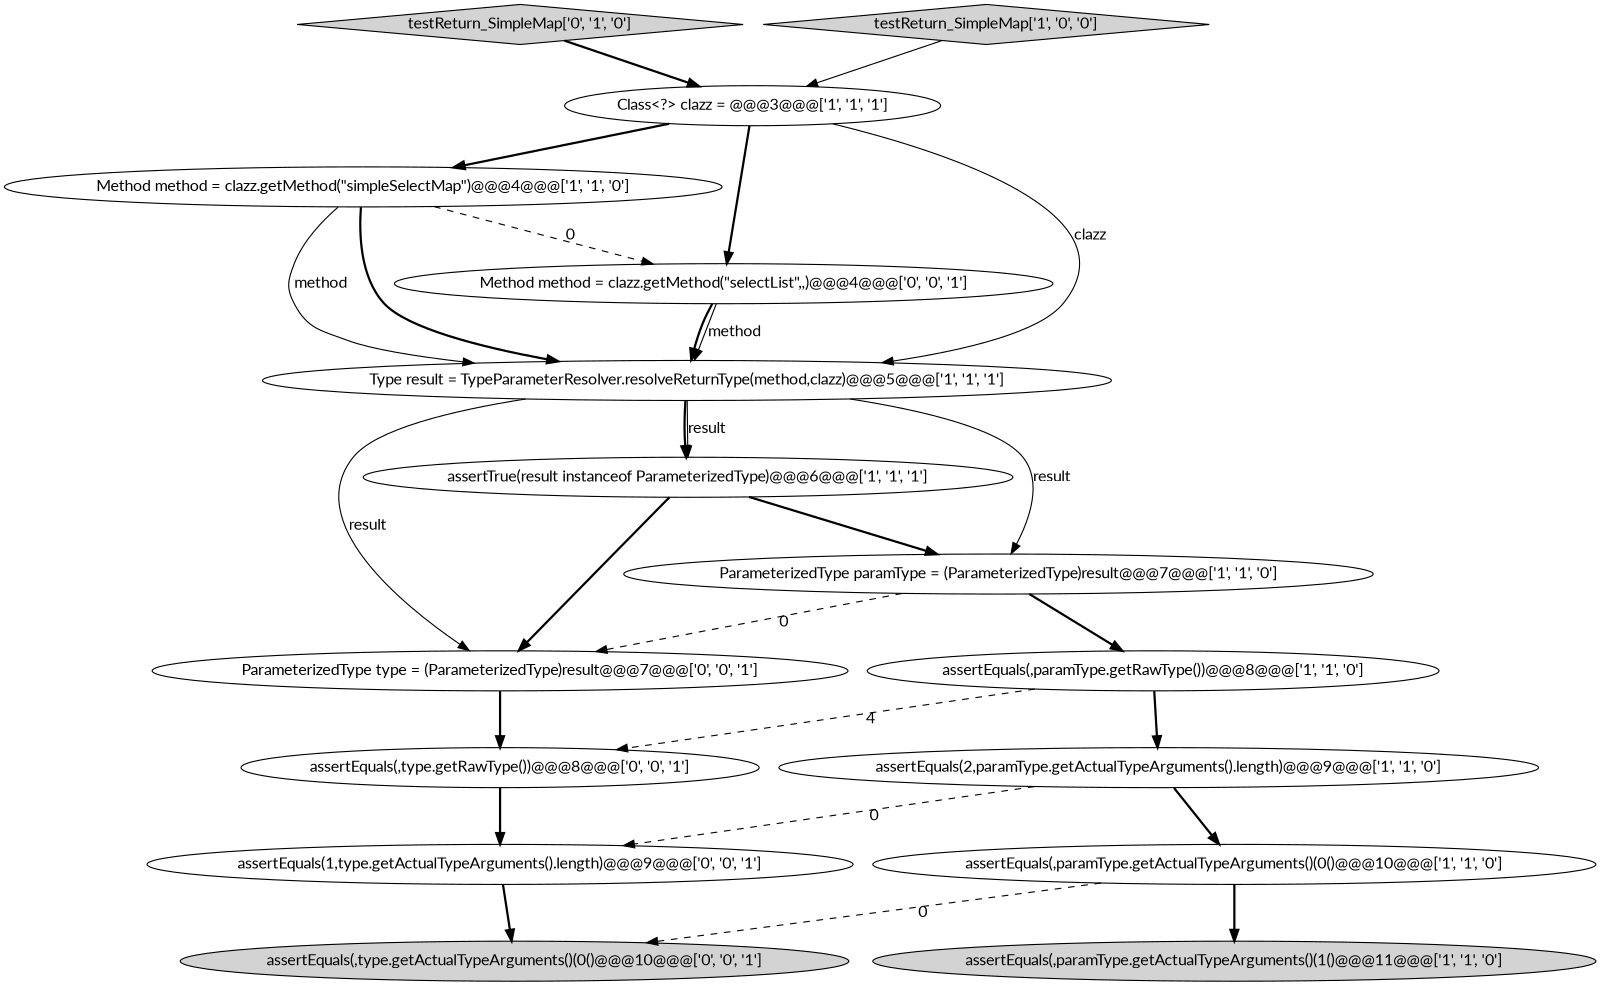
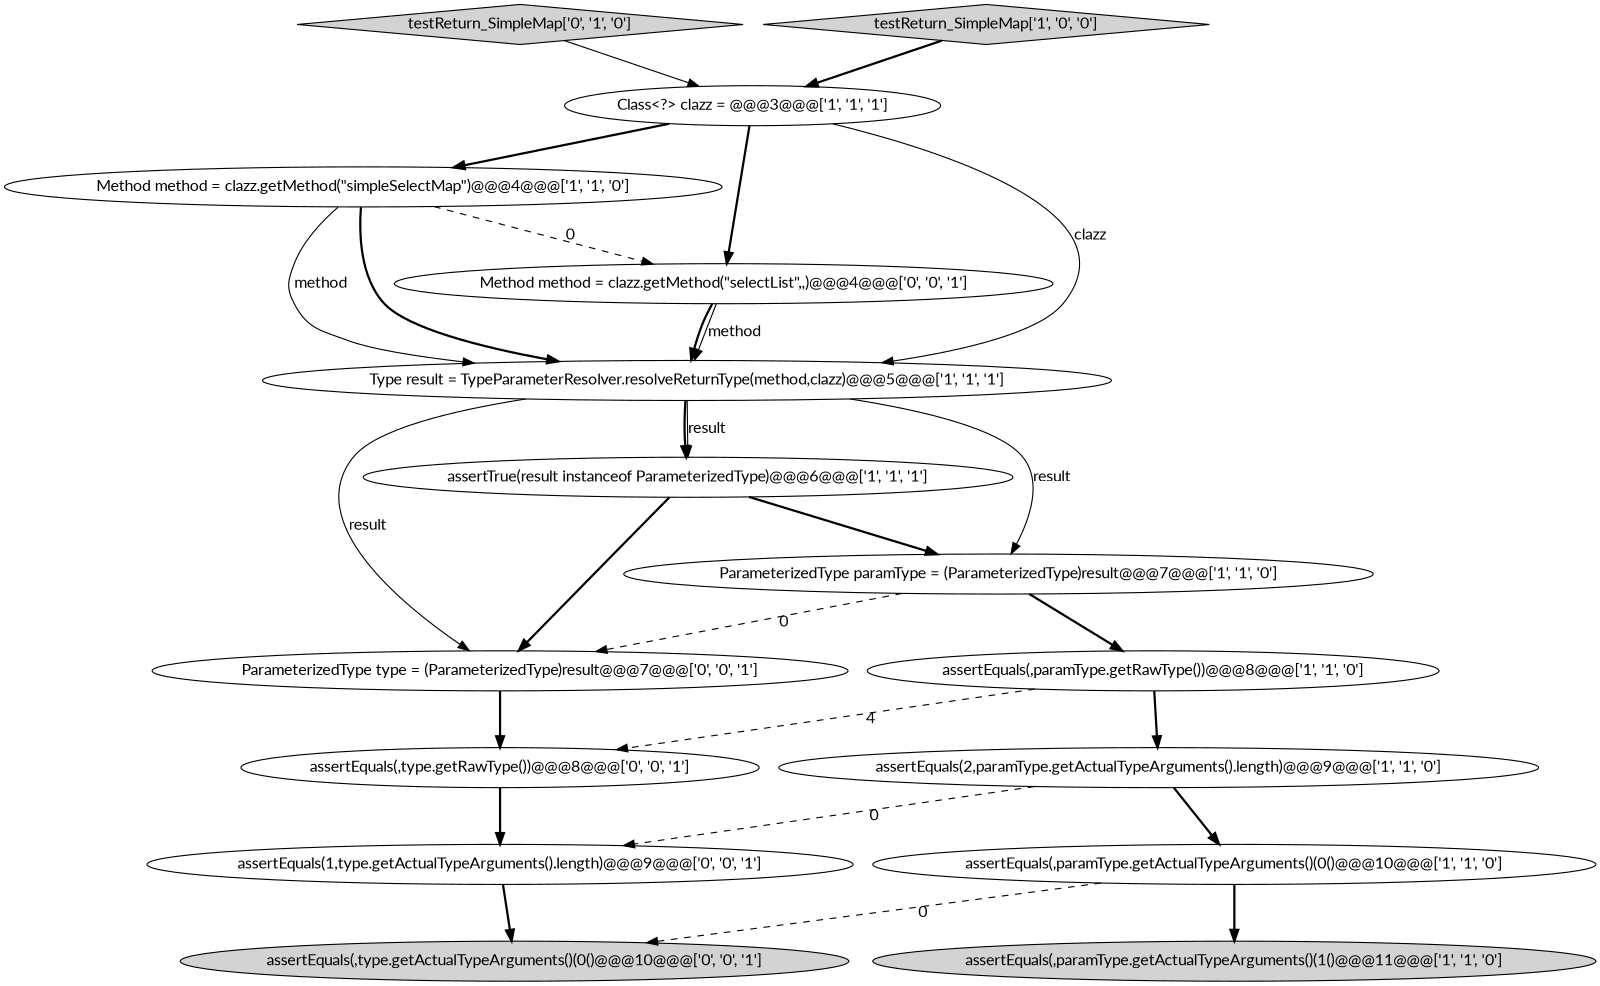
(626, 62) -> (626, 62)
(879, 62) -> (879, 62)
